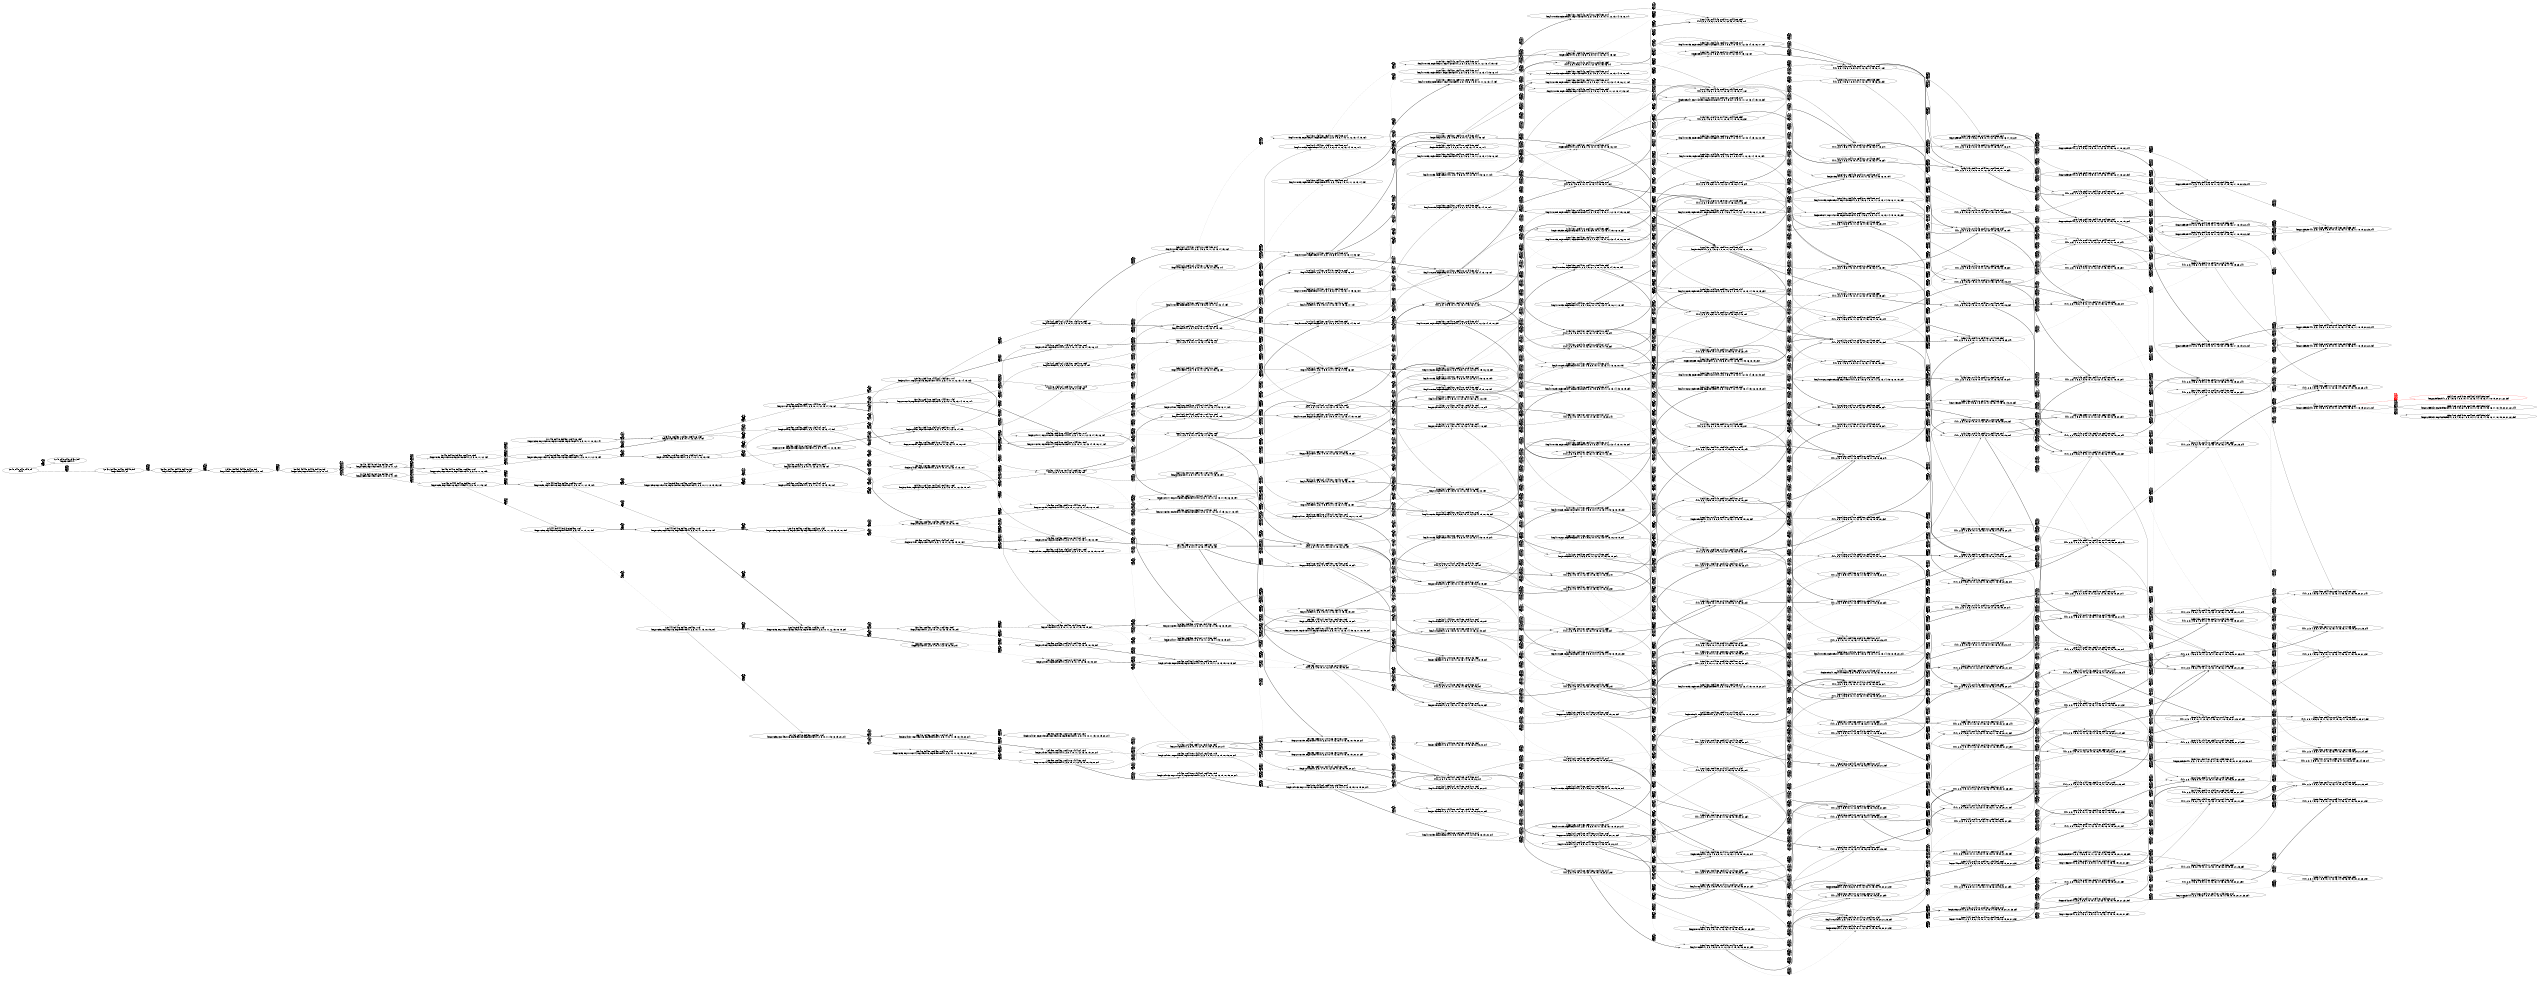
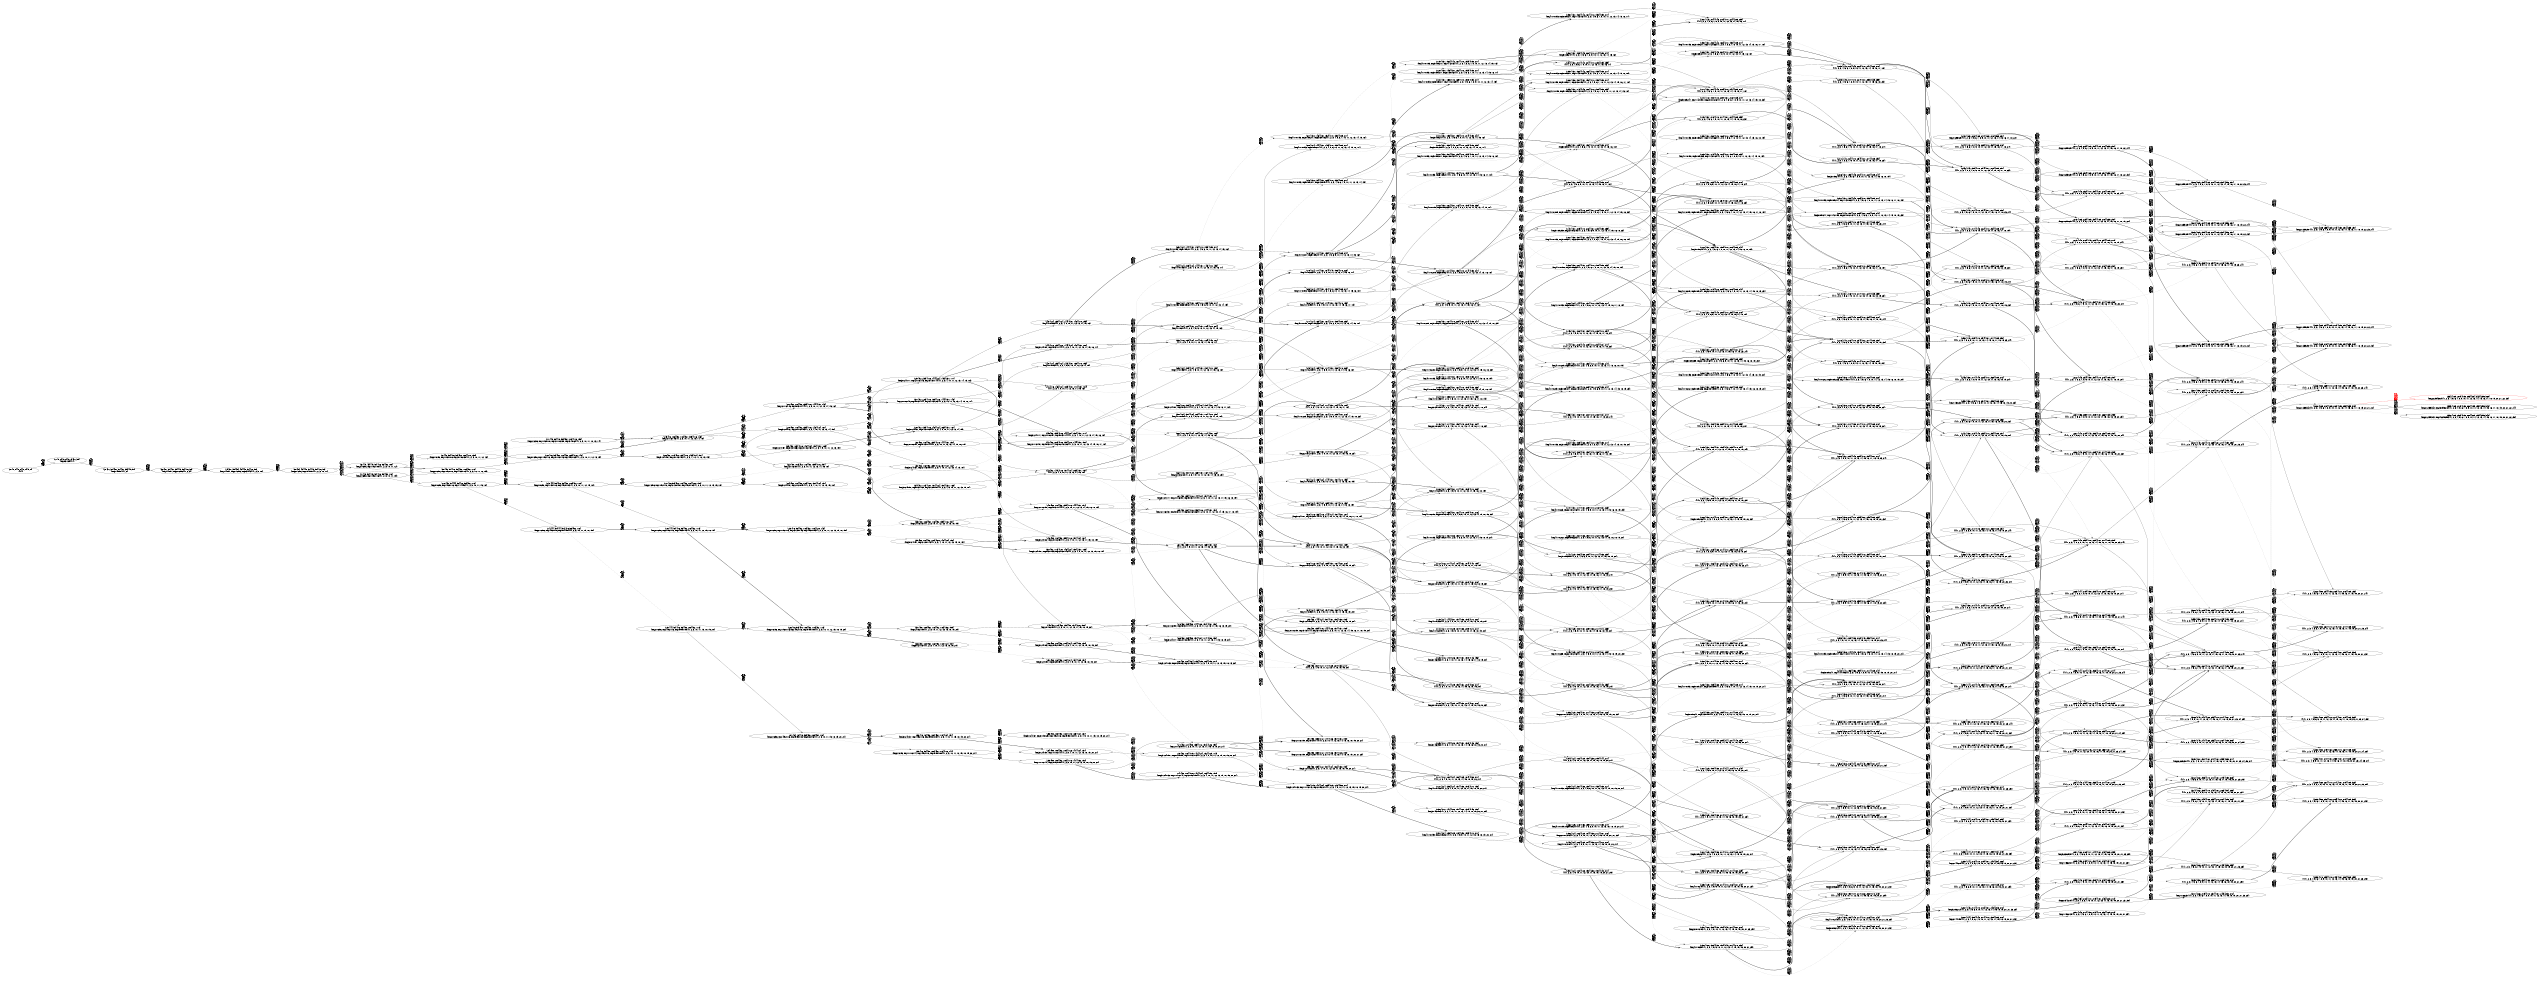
(66, 472) -> (92, 465)
